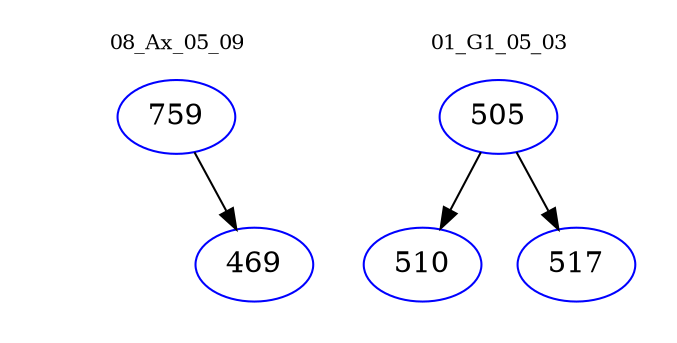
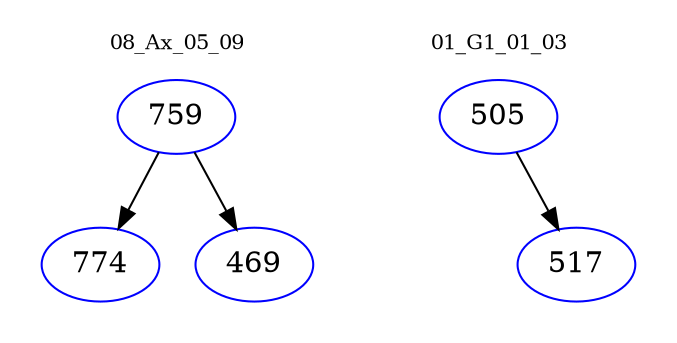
(500, 44) -> (500, 44)
none -> (101, 265)
(423, 265) -> none
